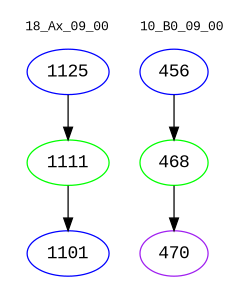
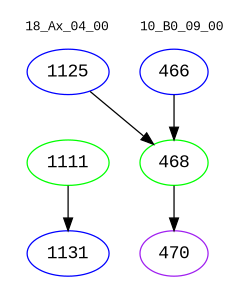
(67, 27) -> (67, 27)
(174, 72) -> (174, 72)
(68, 111) -> (111, 109)
(68, 253) -> (68, 253)
